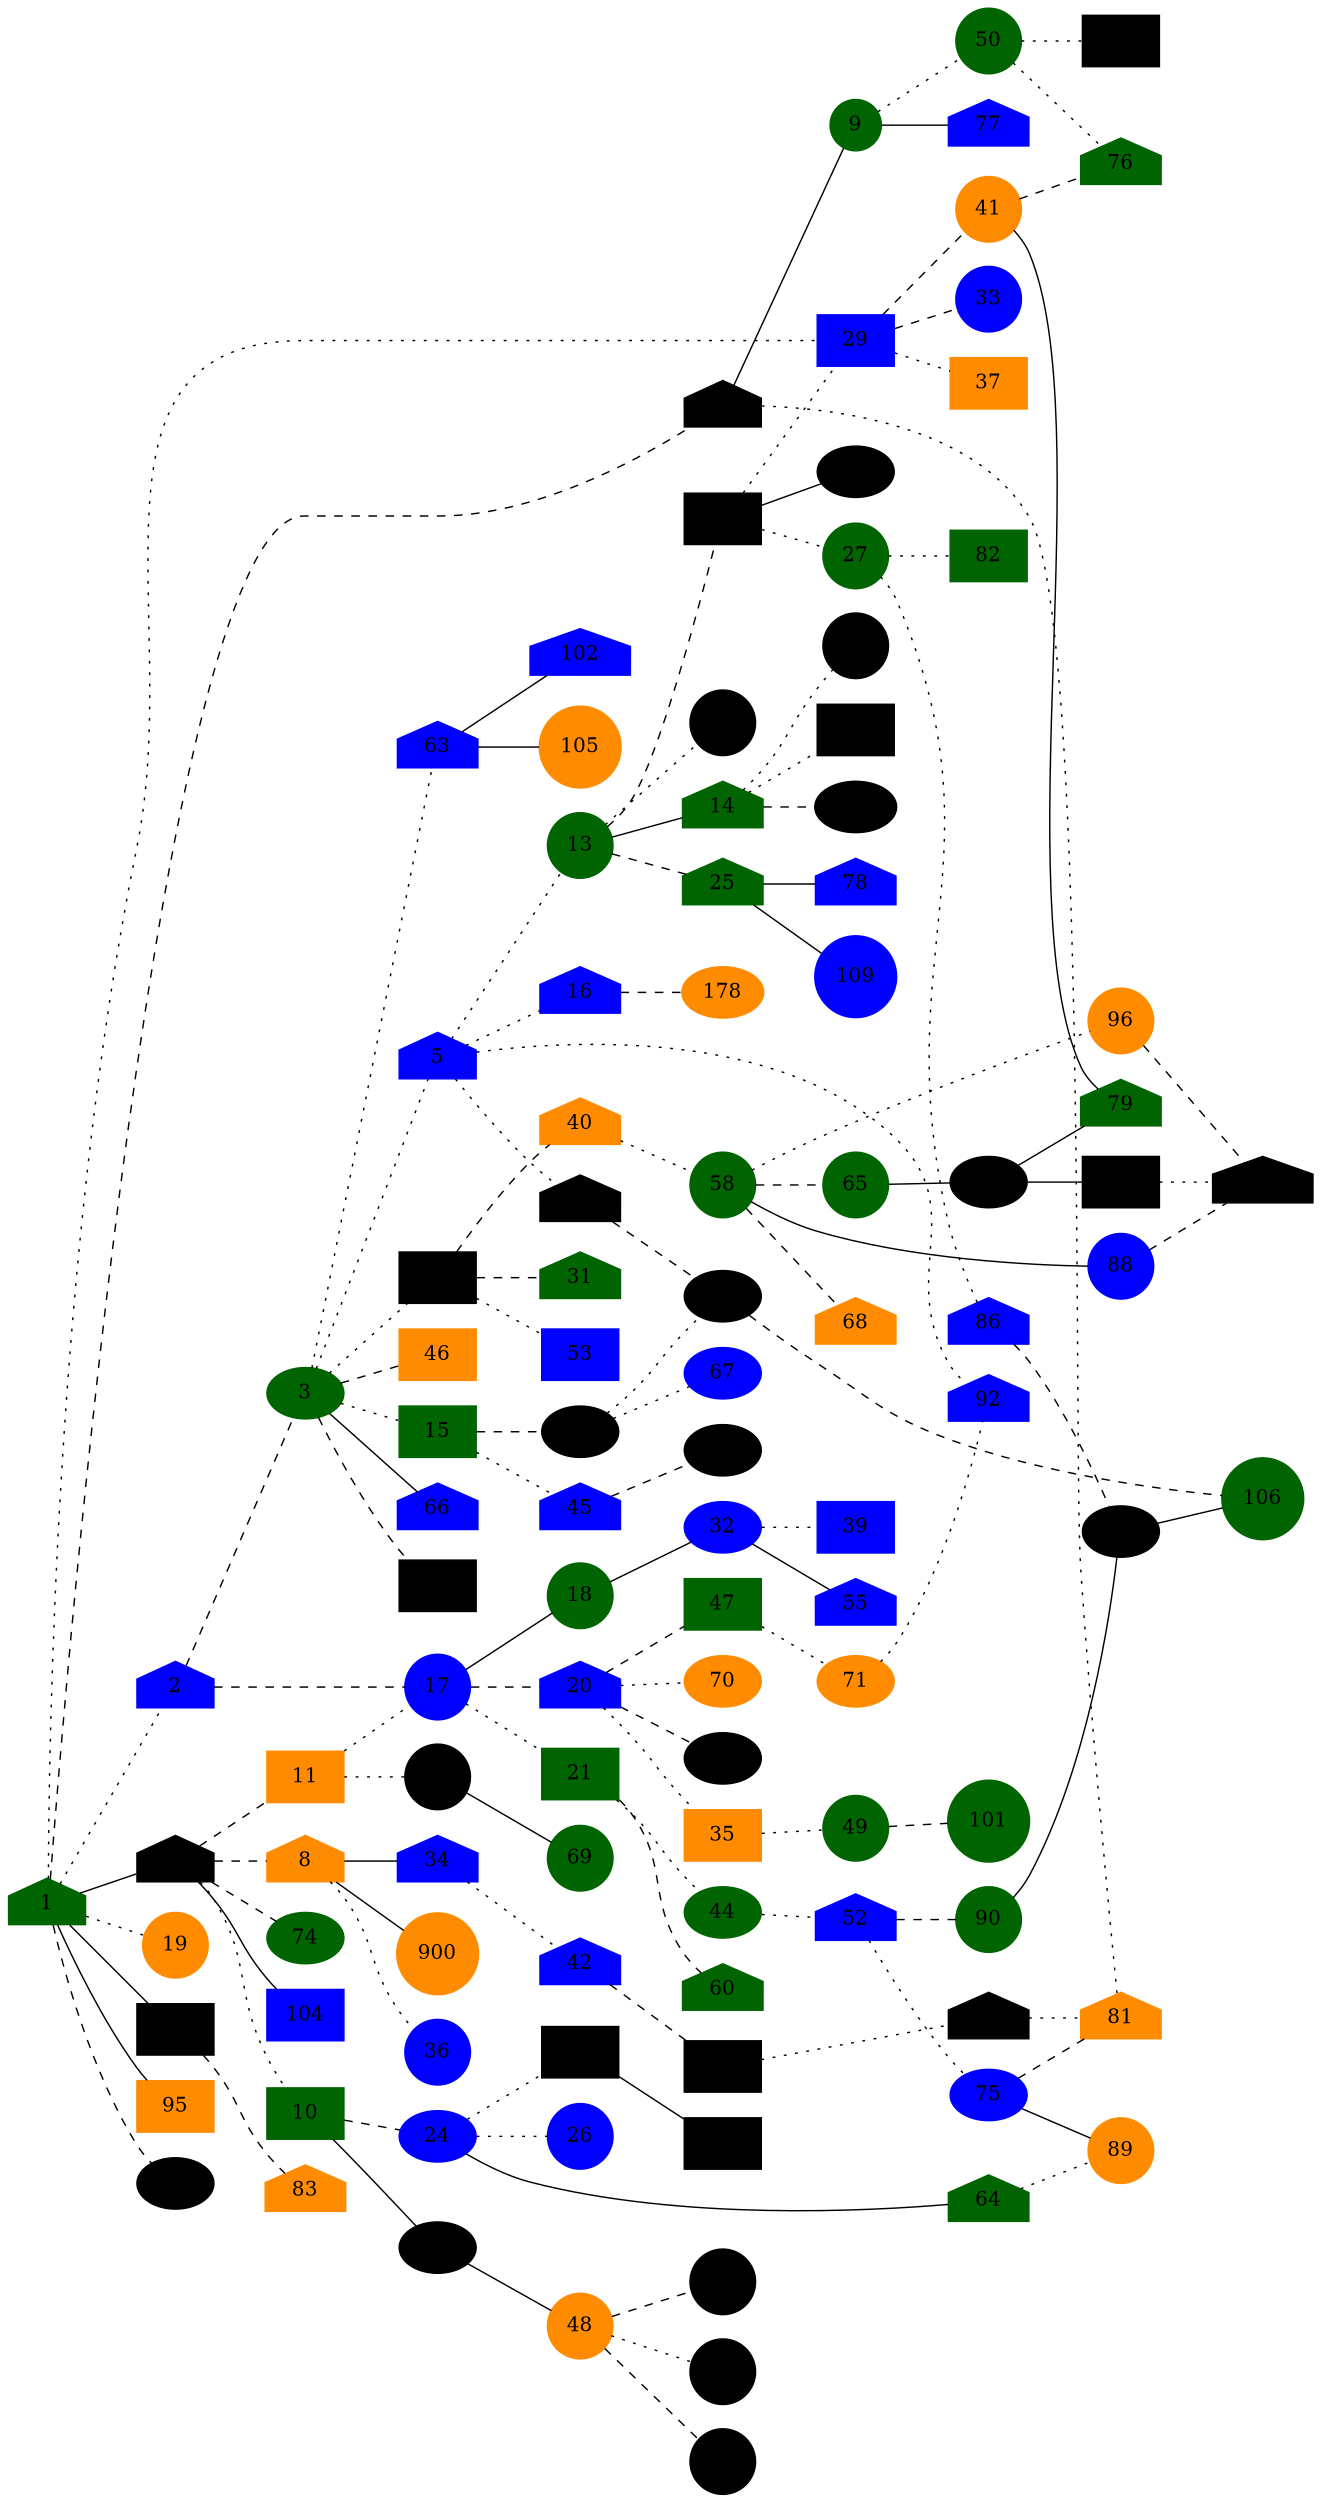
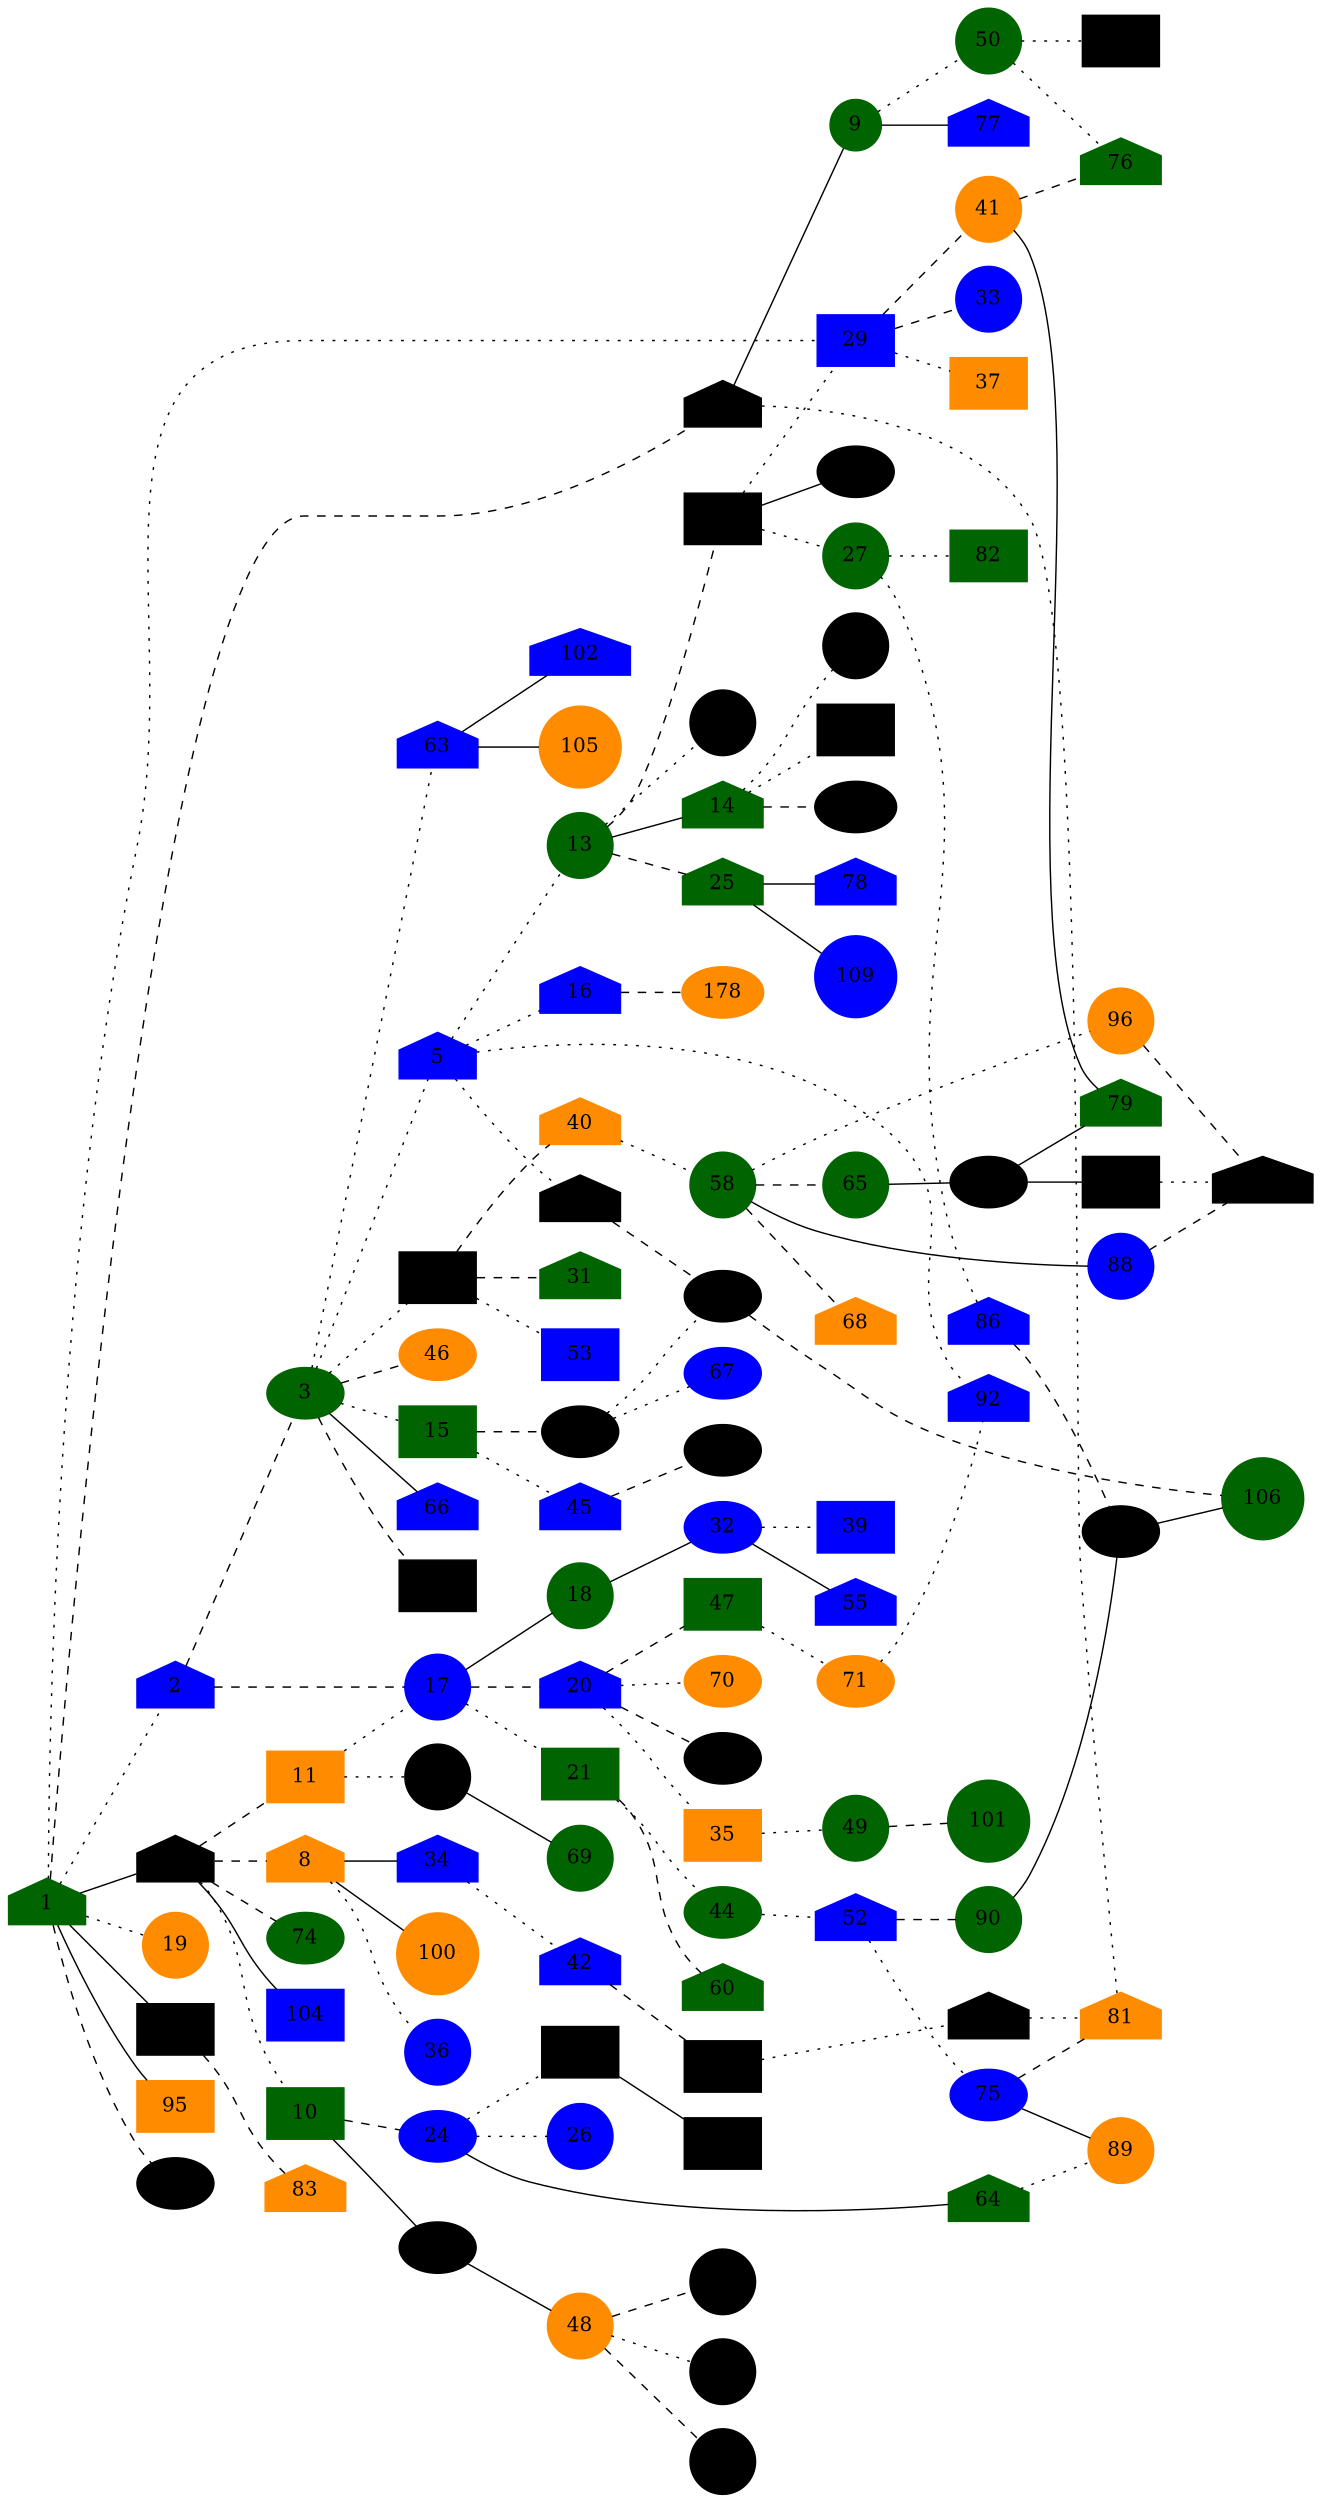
(438, 1355) -> (438, 1355)
(438, 1954) -> (438, 1954)
